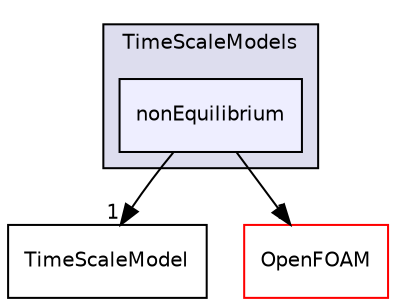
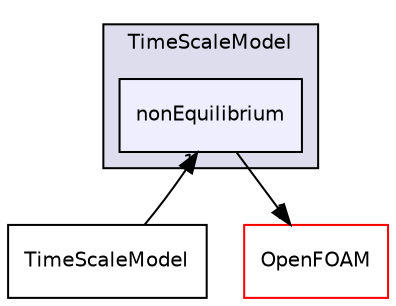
(211, 44) -> (211, 44)
(151, 181) -> (166, 198)
